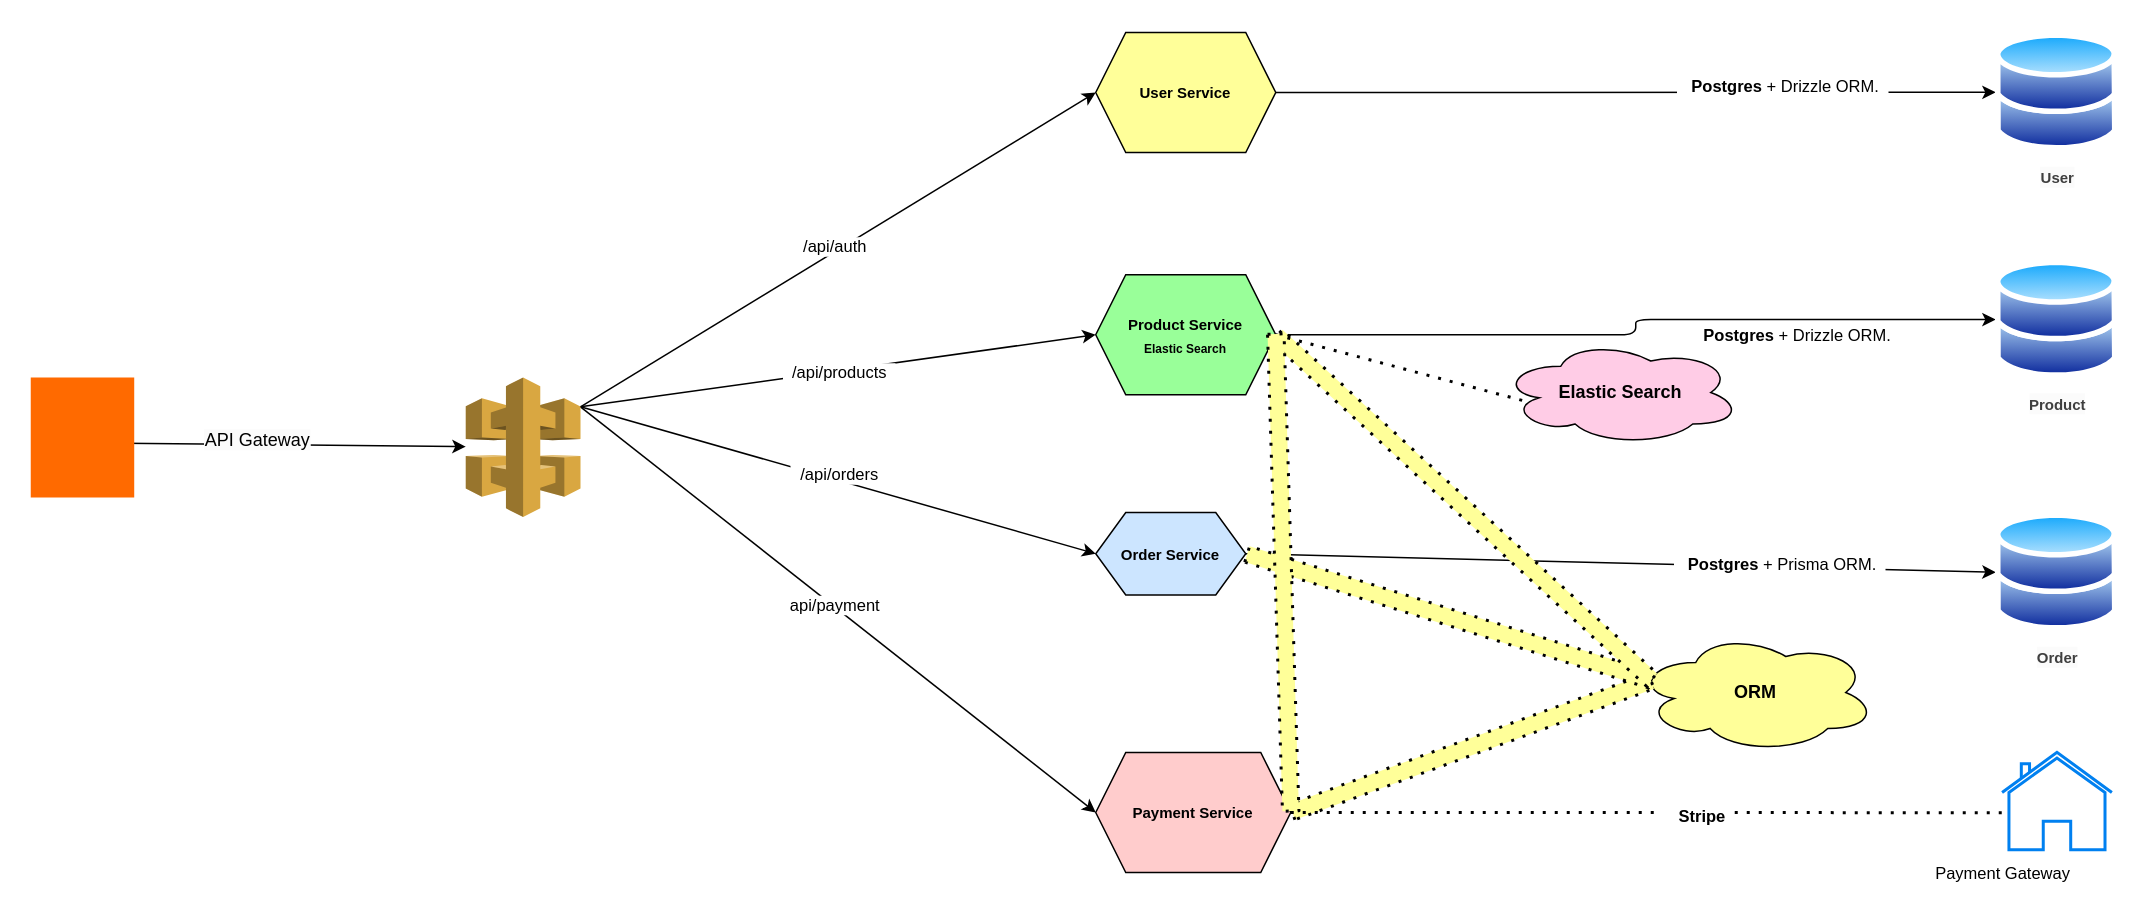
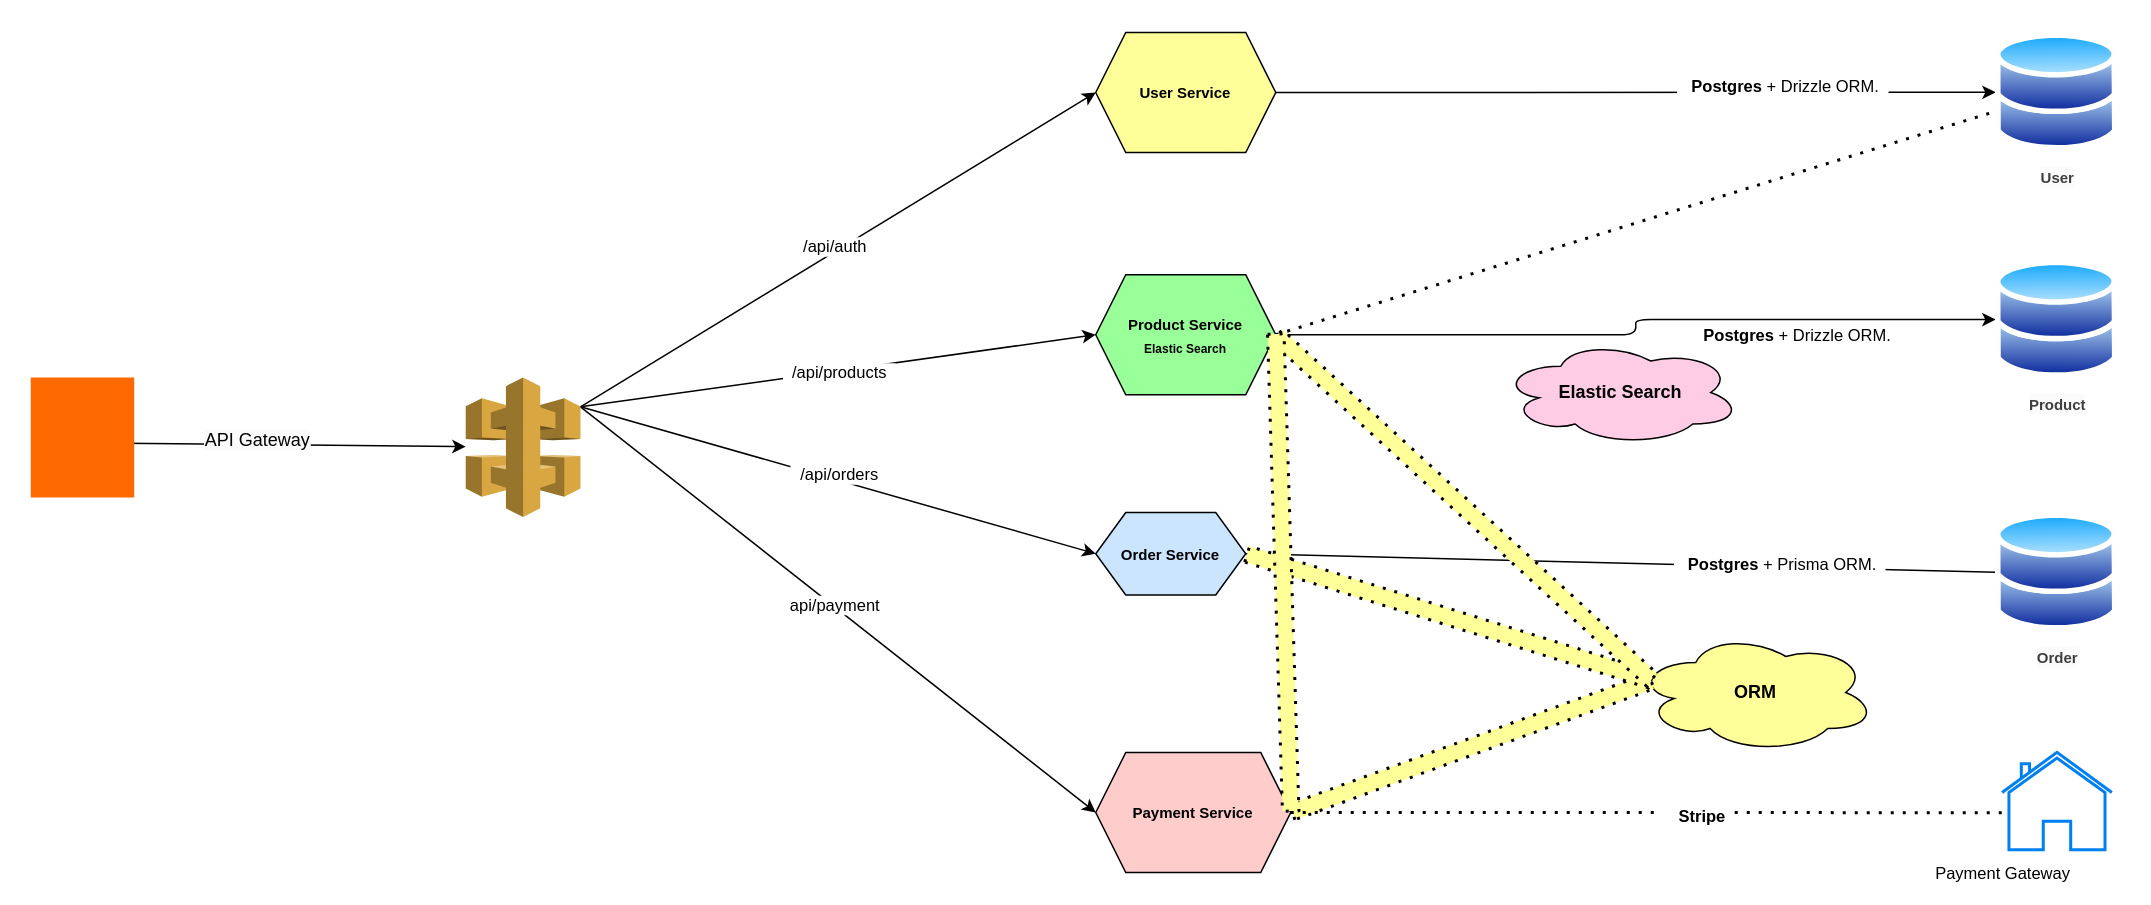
(1404, 369) -> (1635, 223)
(1984, 572) -> (1988, 572)
